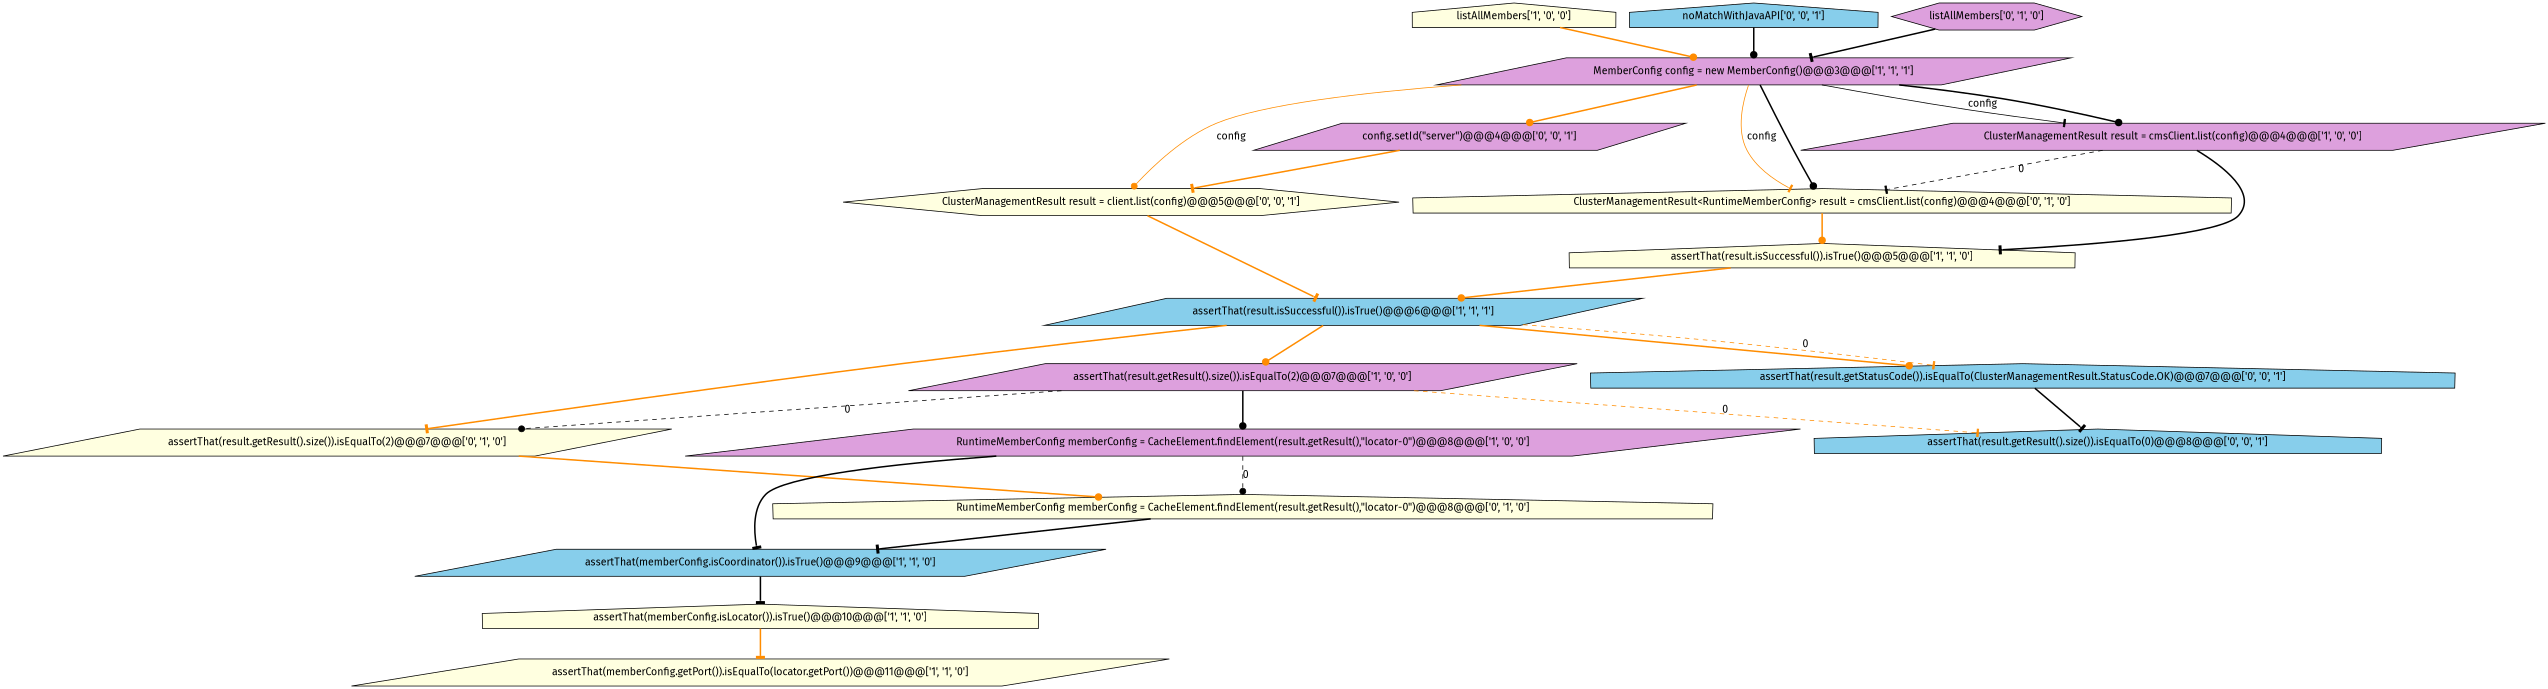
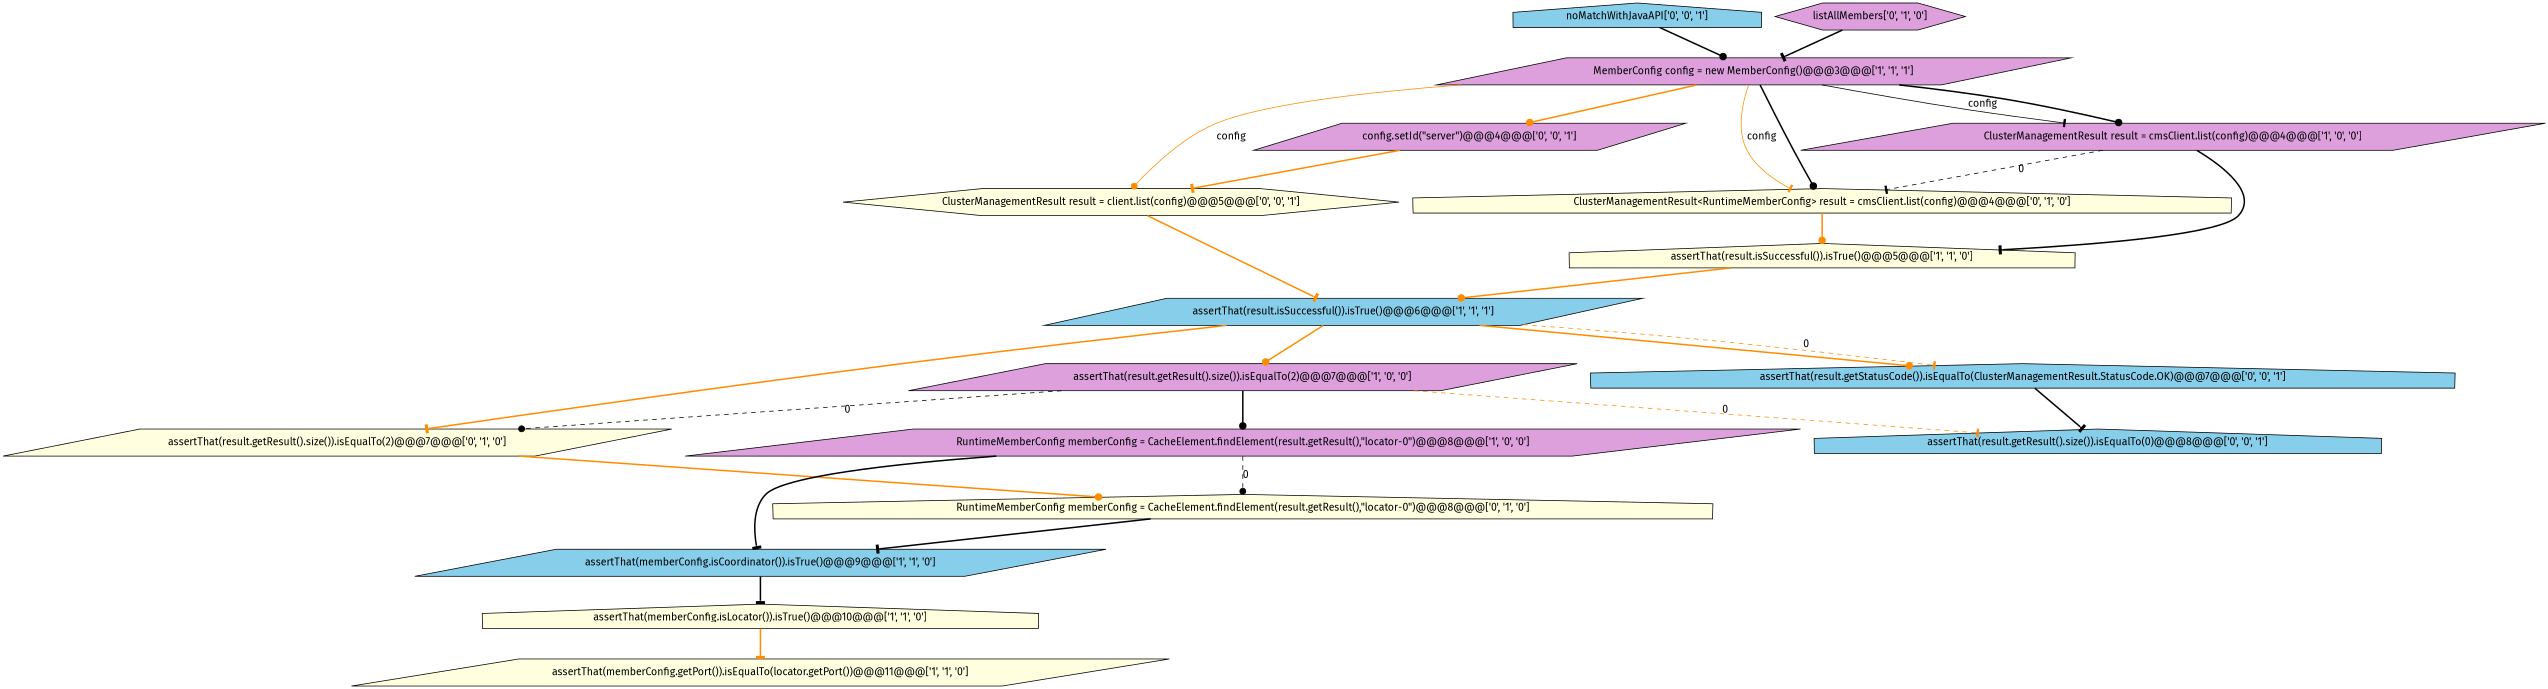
(1514, 17) -> none
